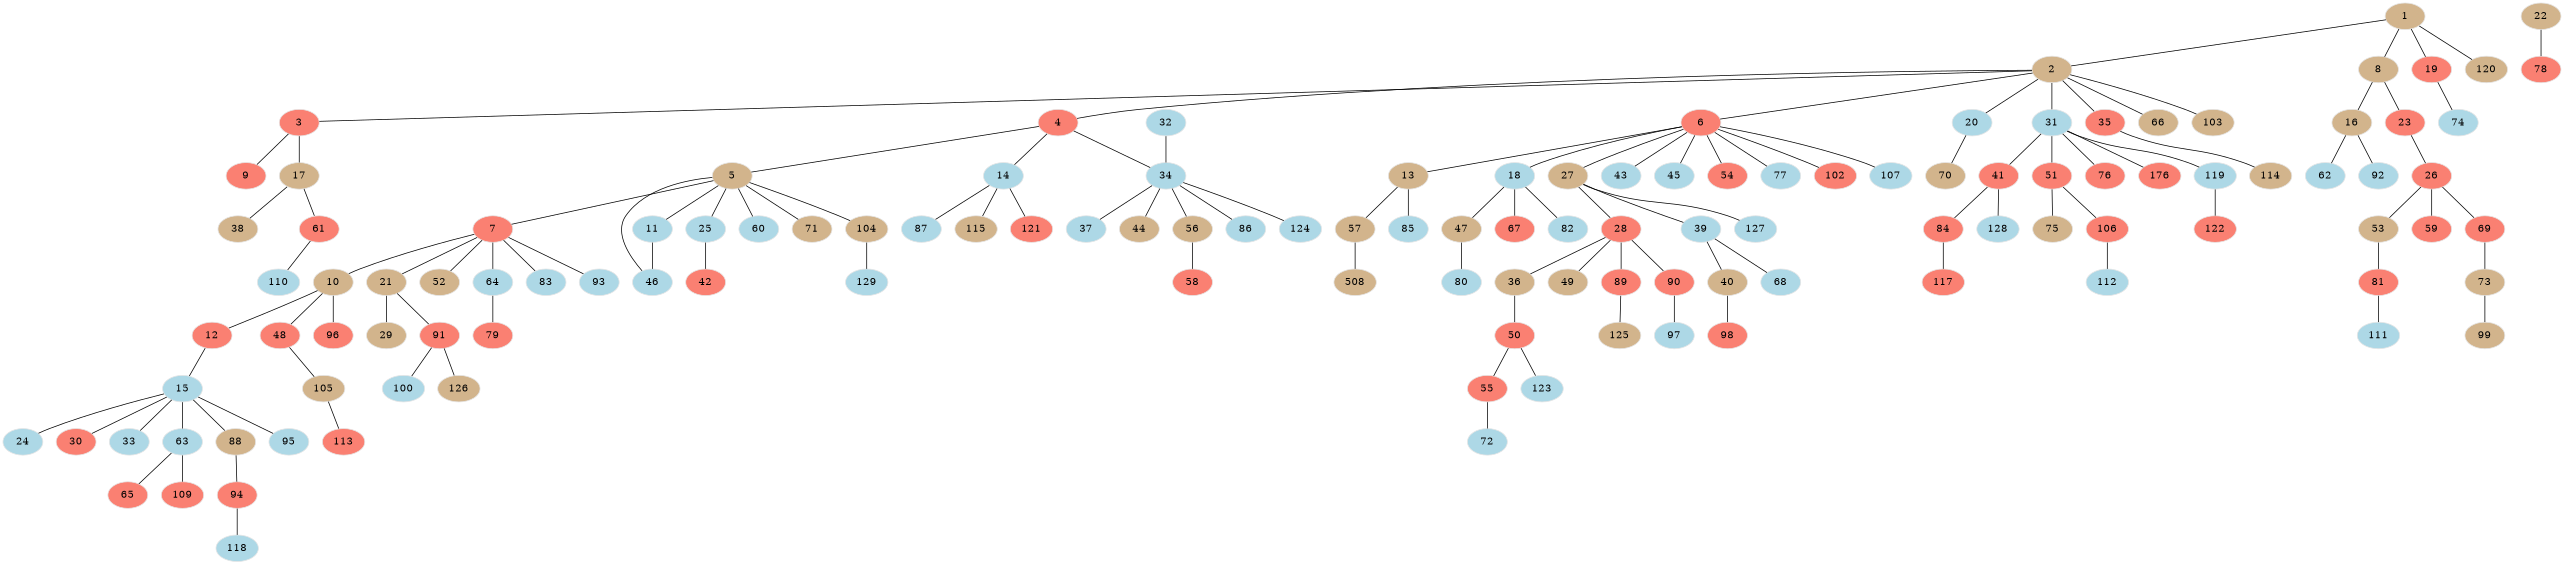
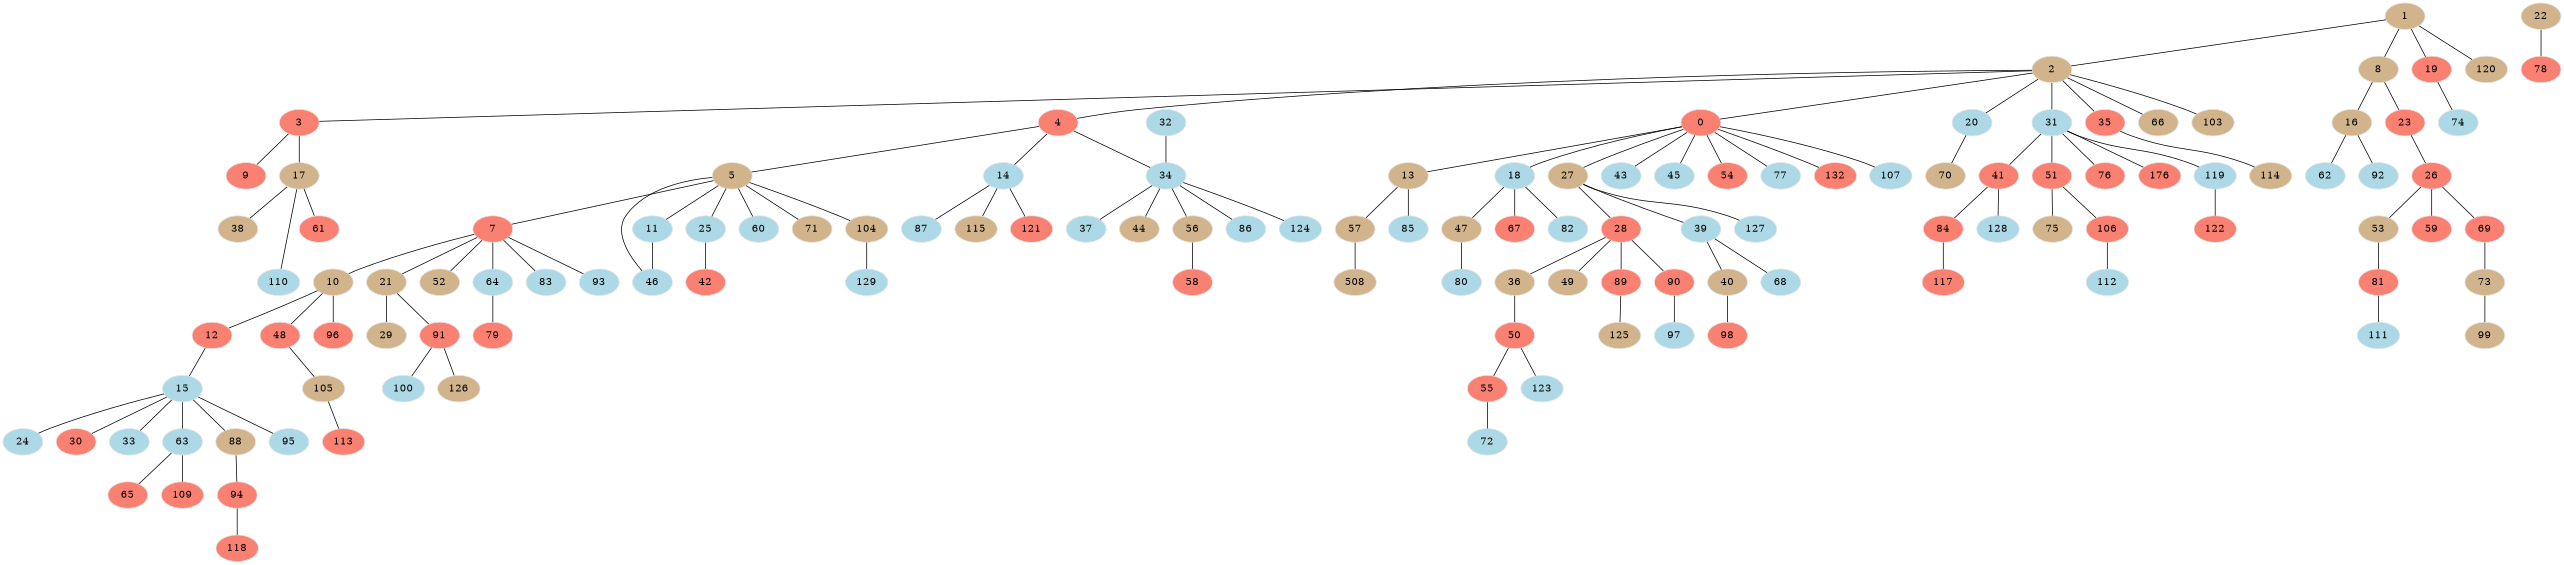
(1701, 123) -> (1701, 123)
(1835, 176) -> (1835, 176)
(299, 255) -> (289, 229)
(237, 548) -> (237, 548)
